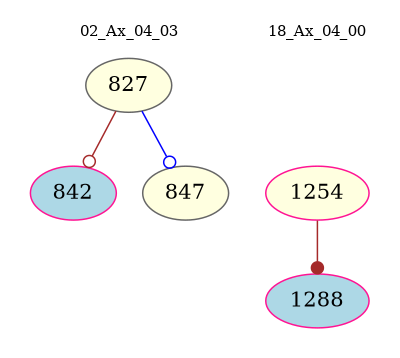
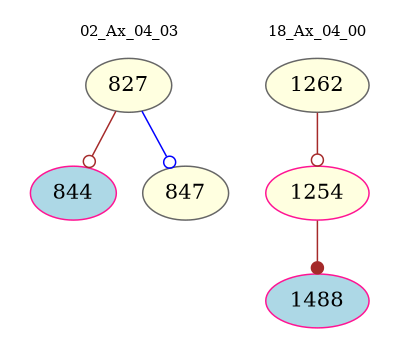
none -> (317, 85)
(73, 193) -> (73, 193)
(317, 301) -> (317, 301)
